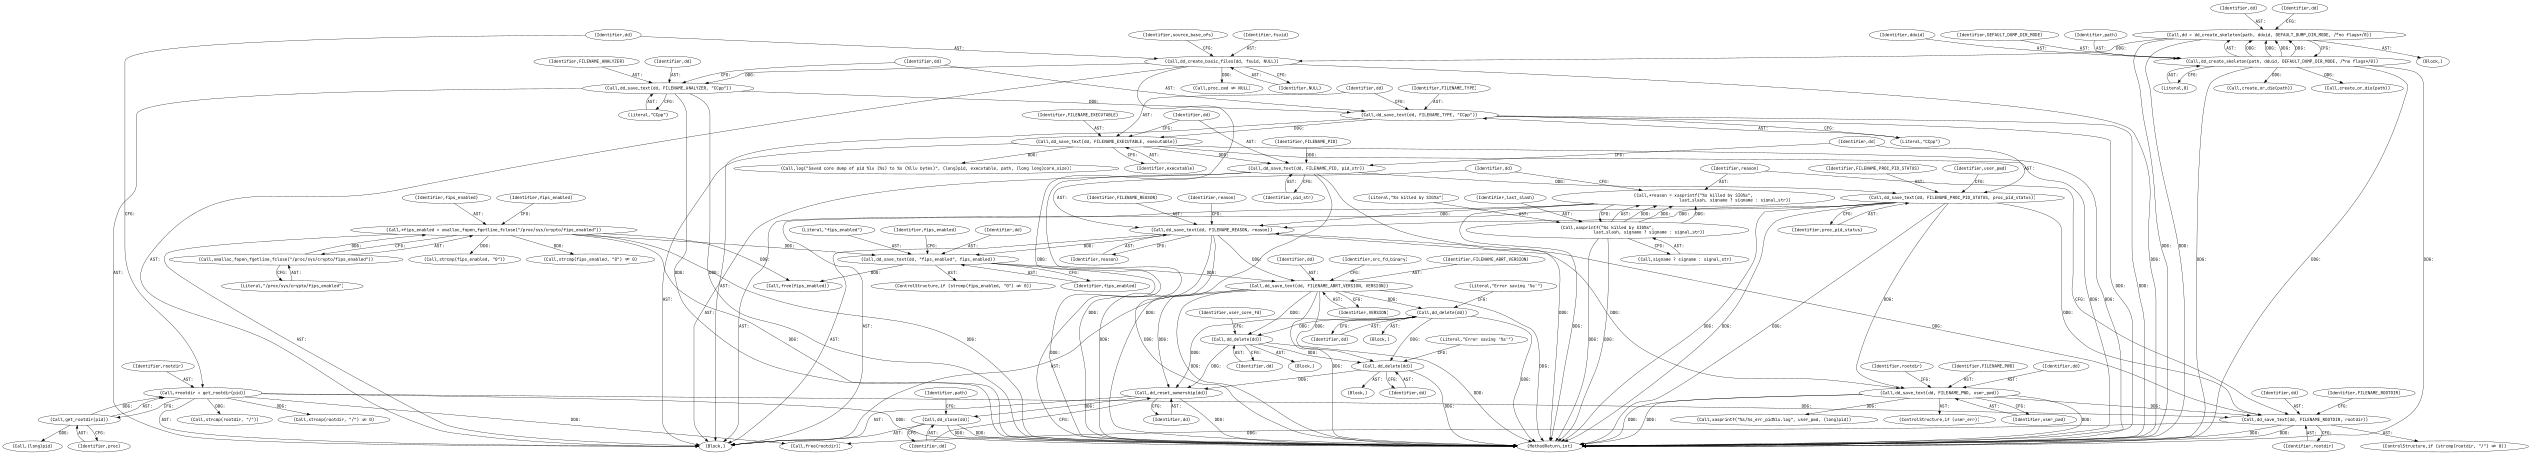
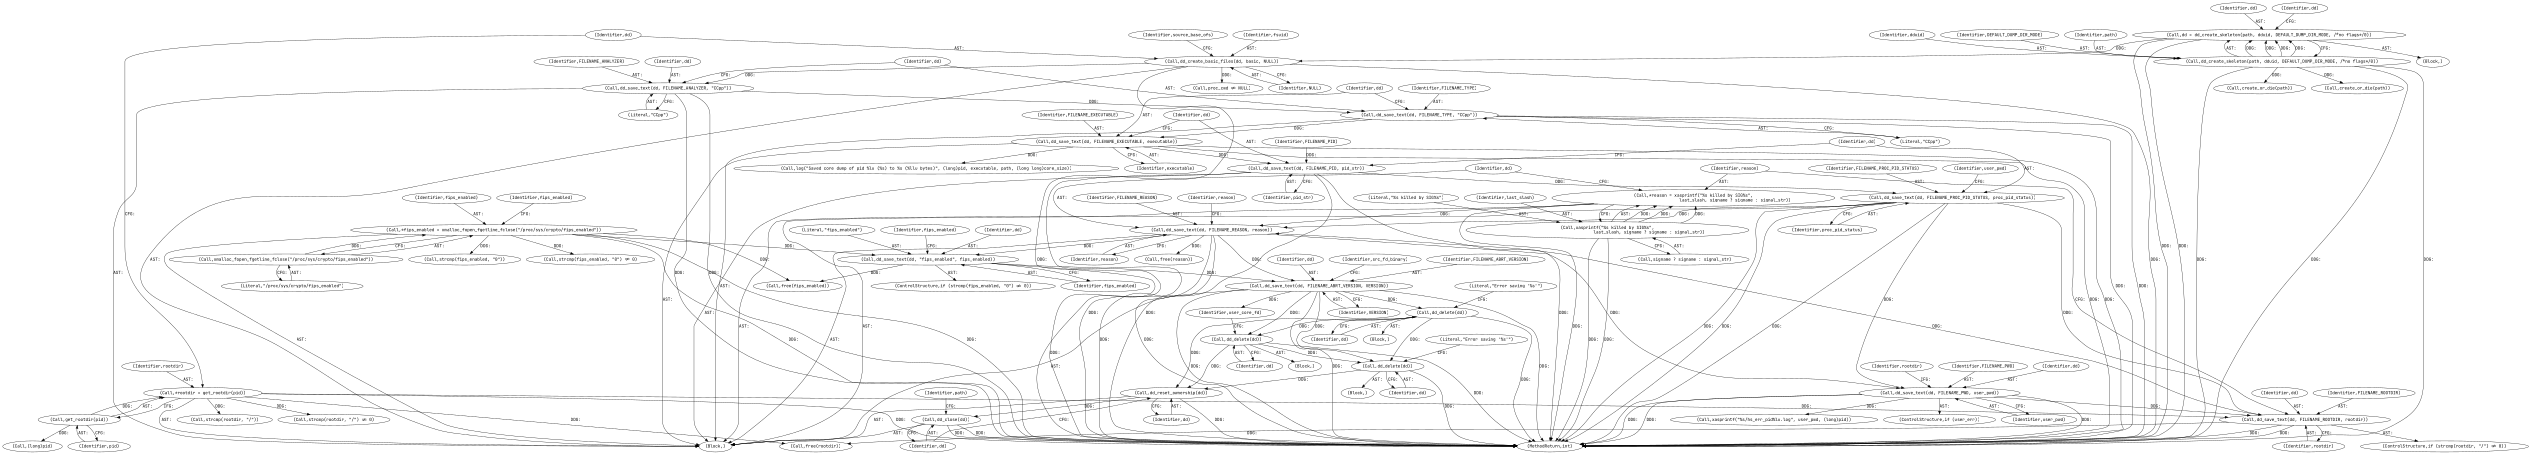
(1222, 62) -> (1222, 62)
(2175, 88) -> none
none -> (1169, 260)
(1170, 301) -> (1267, 298)
(2344, 406) -> (2344, 406)
(99, 446) -> (99, 446)
